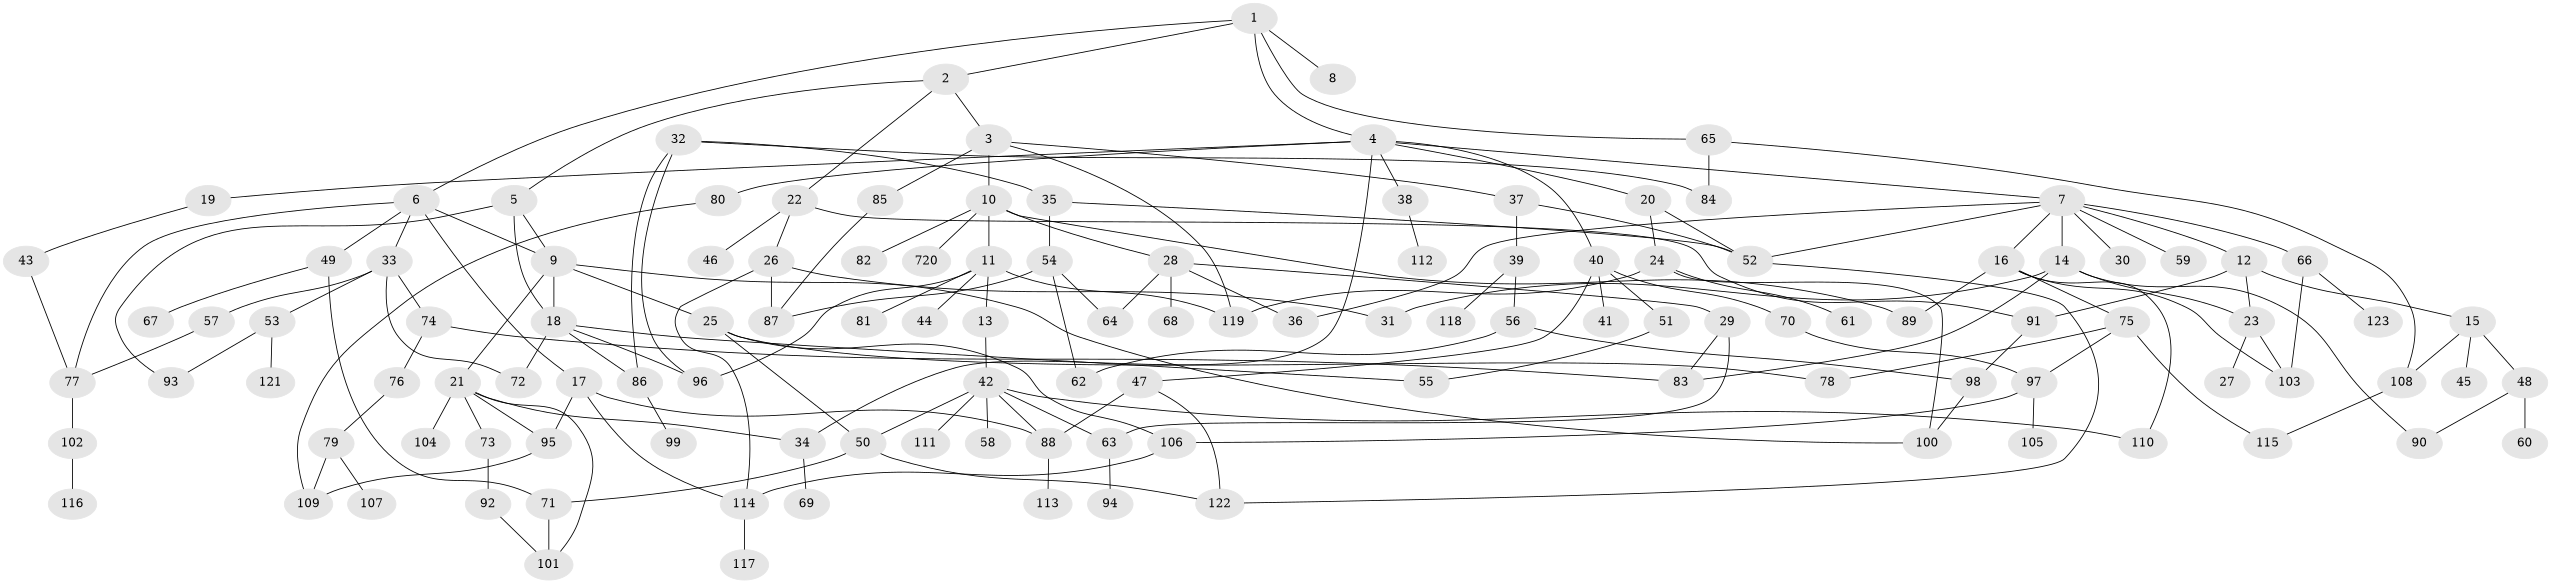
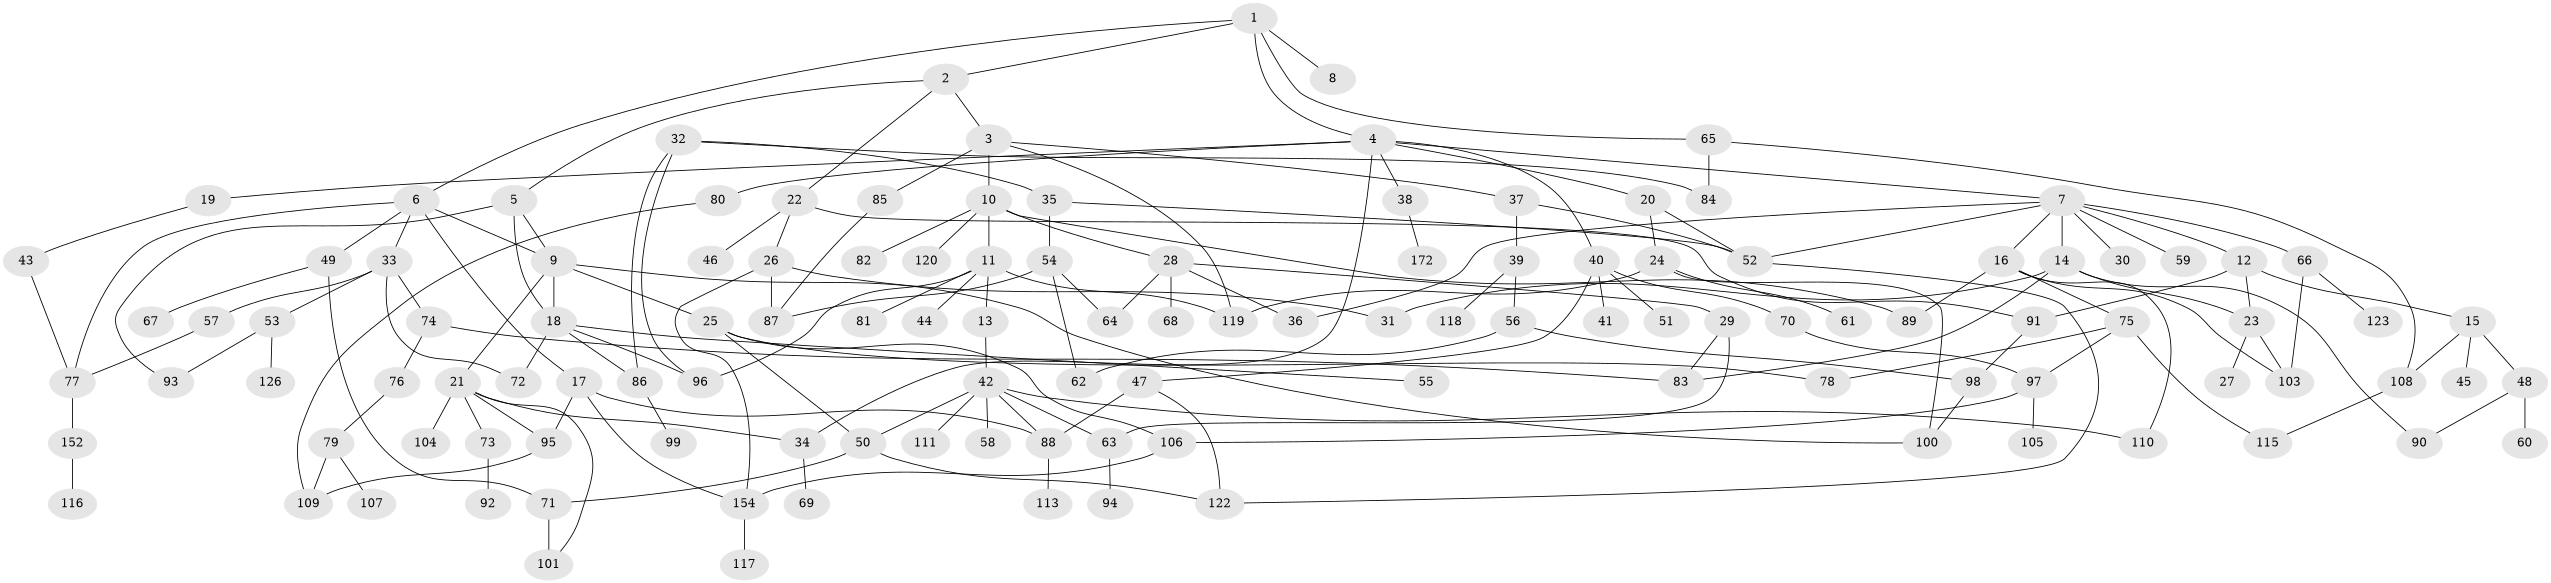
(927, 261) -> (927, 261)
(1422, 261) -> (1422, 261)
(1565, 357) -> none
(271, 383) -> (271, 383)
(73, 443) -> (73, 443)
(744, 504) -> (744, 504)
(518, 534) -> none
